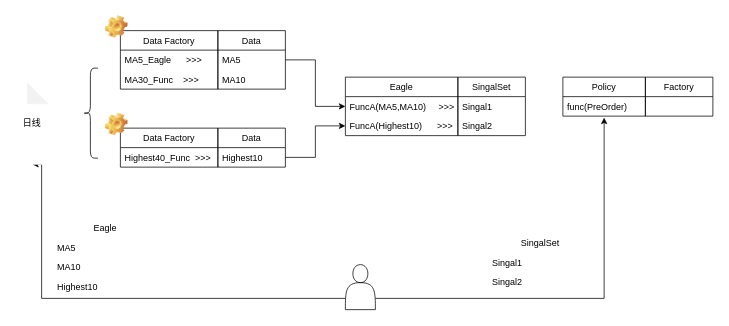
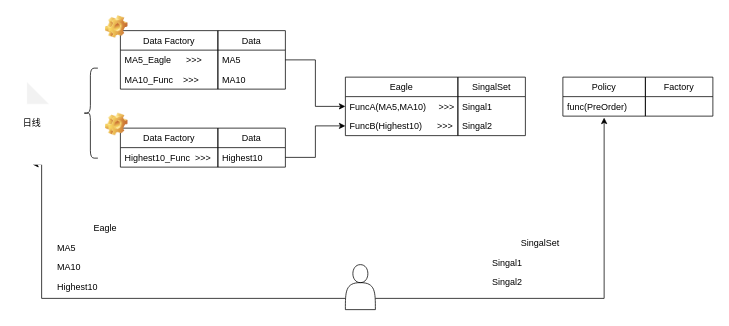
(162, 80) -> (162, 80)
(408, 126) -> (408, 126)
(170, 158) -> (170, 158)
